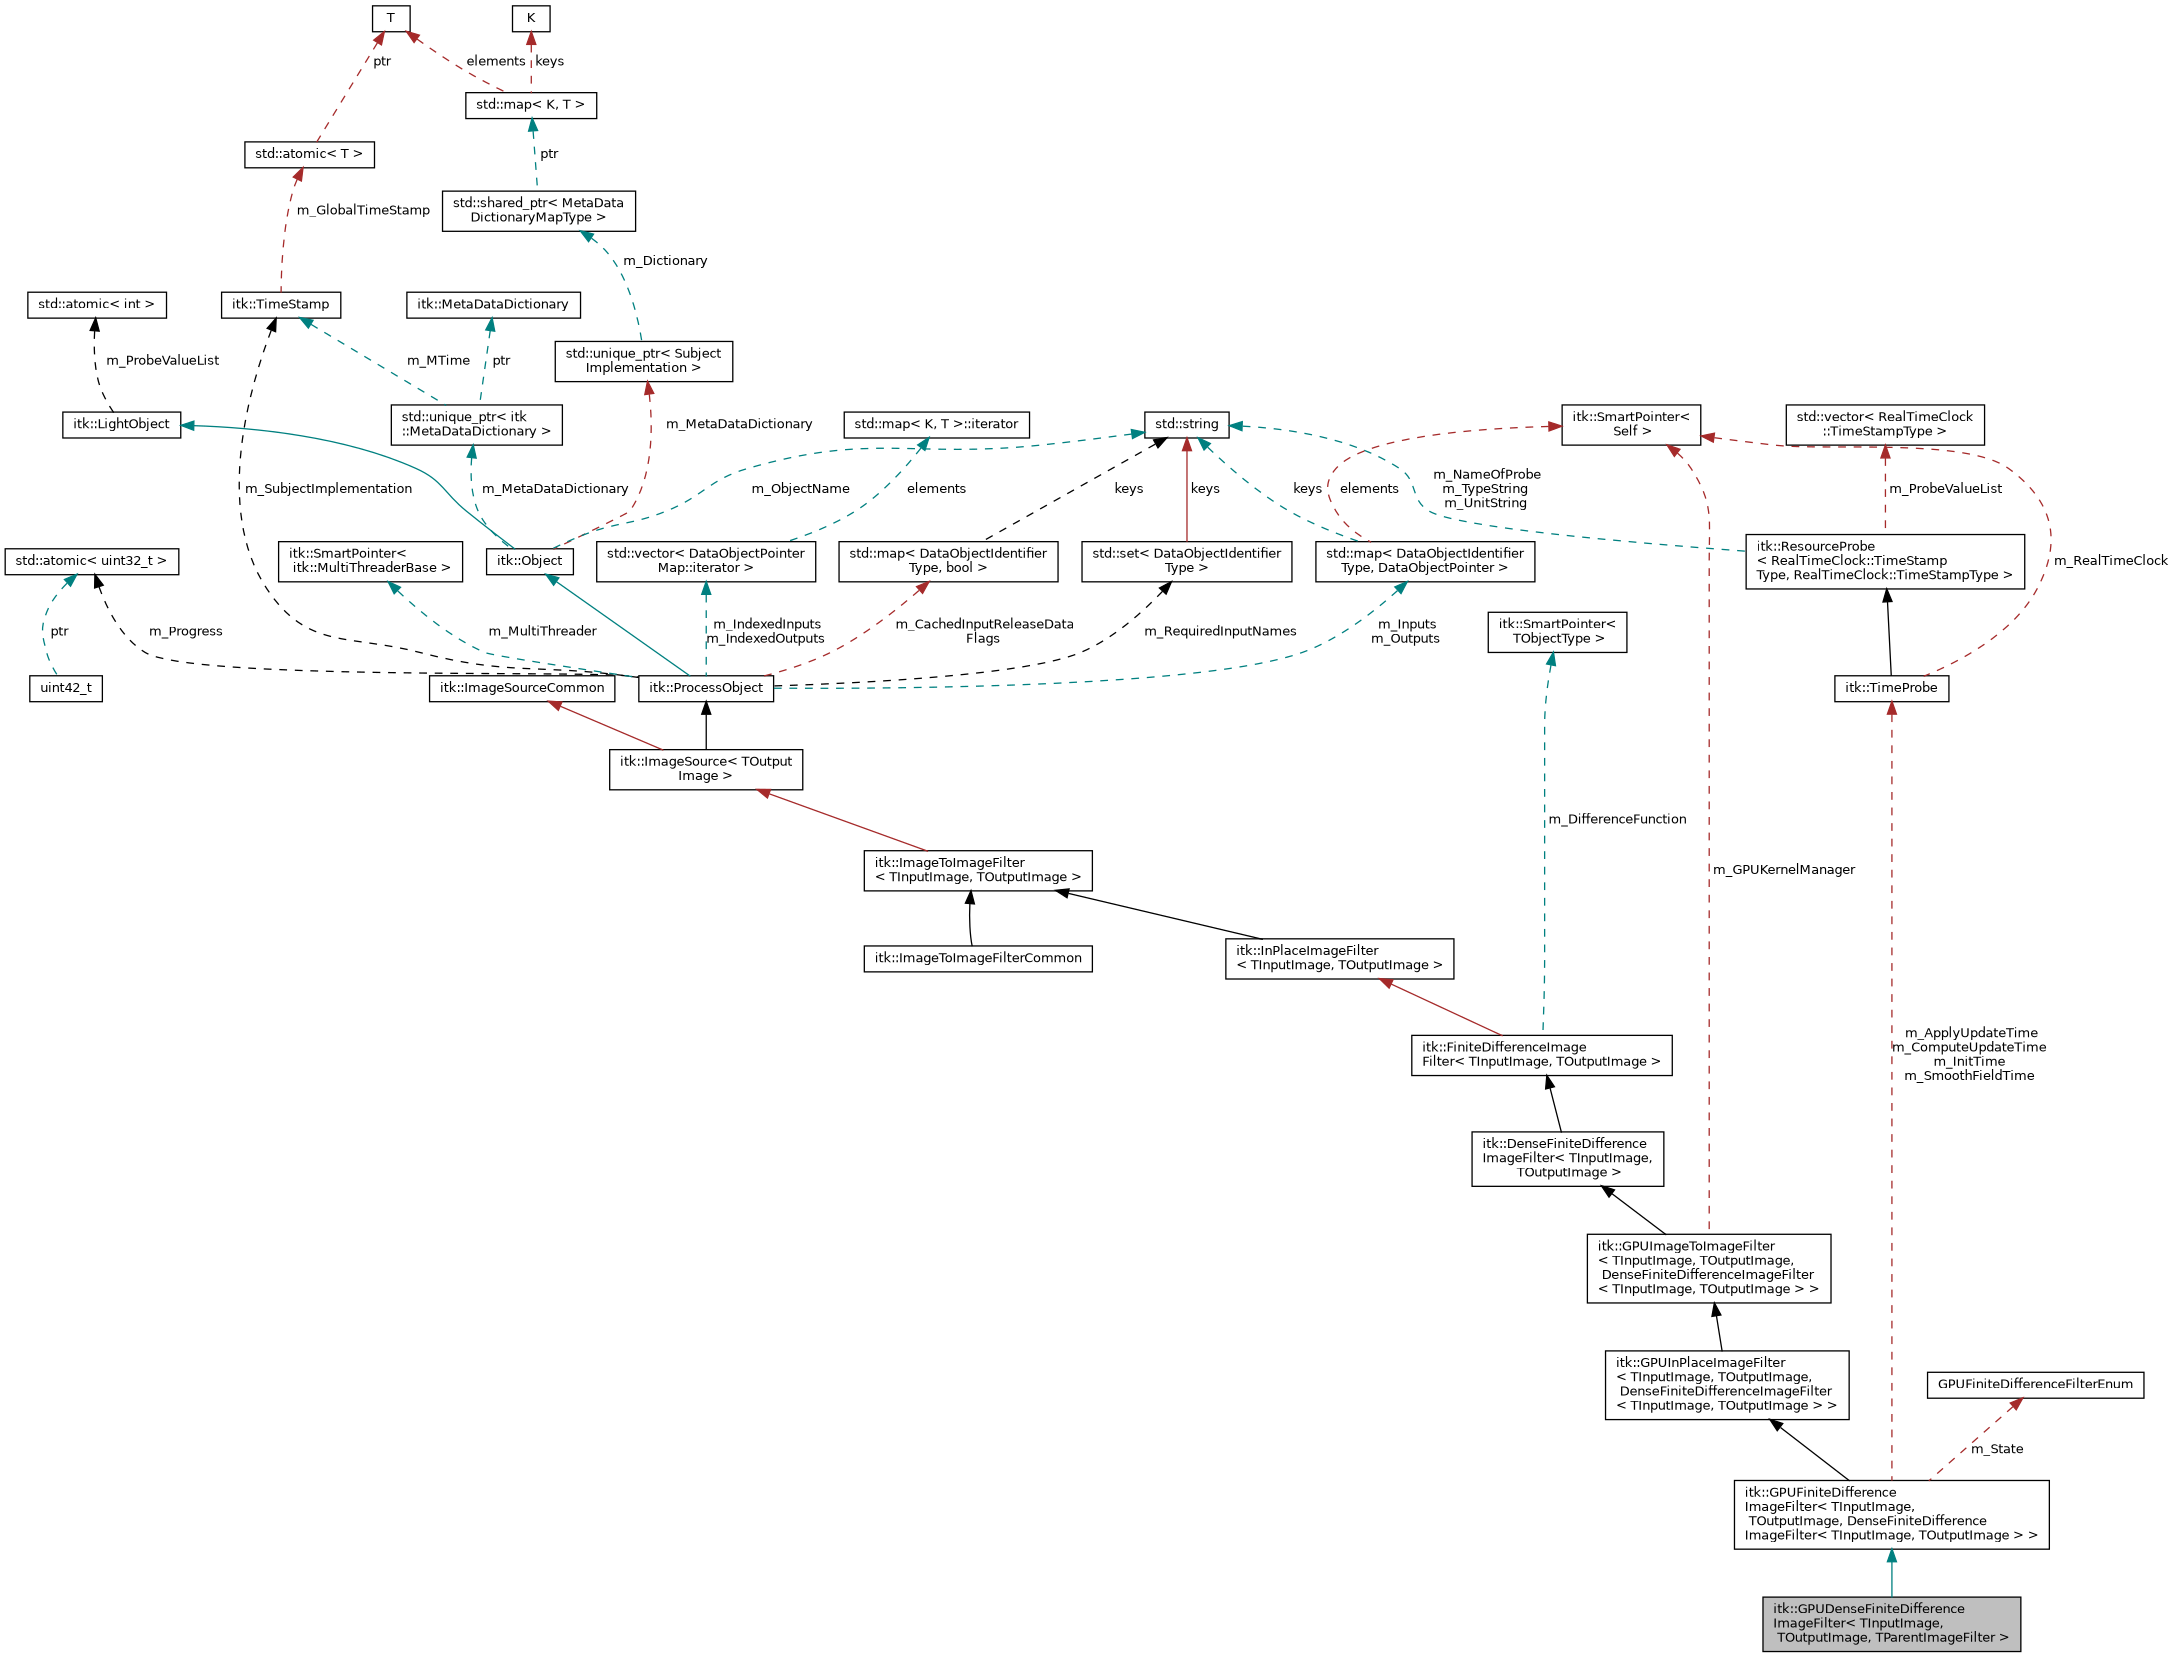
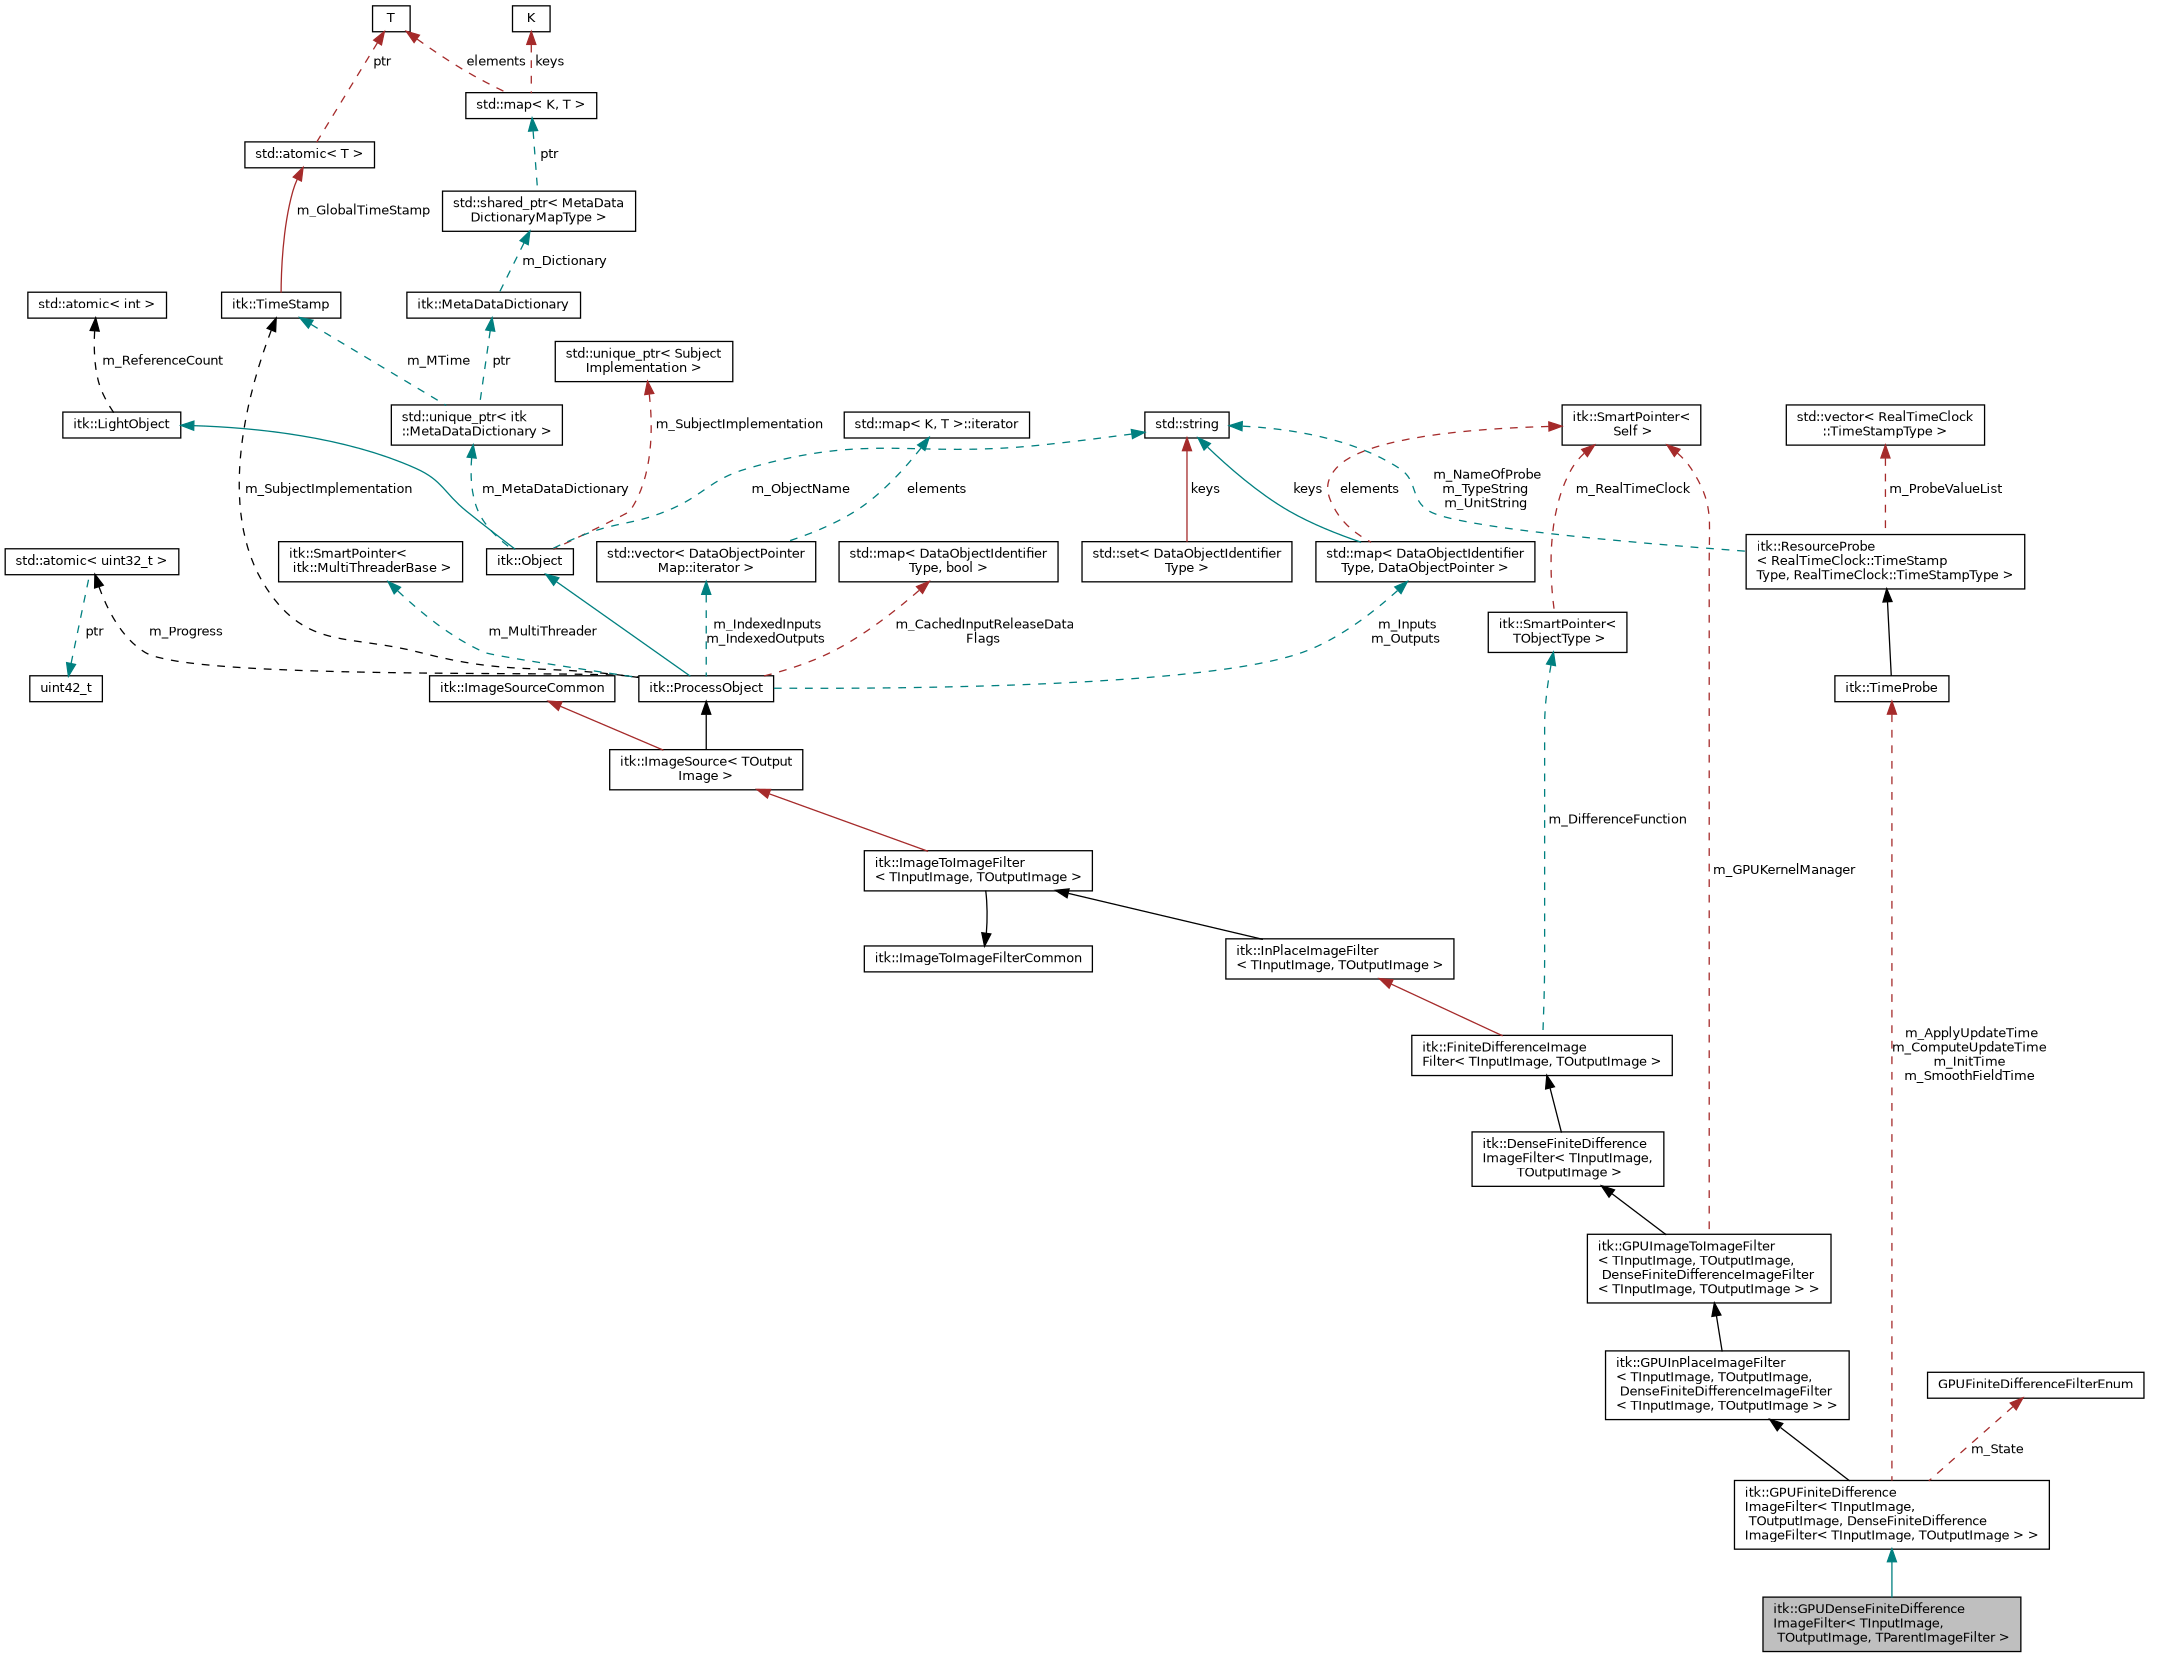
(285, 235) -> (285, 235)
(626, 285) -> (512, 268)
(161, 362) -> (161, 362)
(738, 425) -> (738, 425)
(2002, 465) -> (1554, 525)
(1068, 493) -> none
(1278, 505) -> (1278, 505)
(43, 628) -> (80, 619)
(980, 673) -> none
(970, 925) -> (987, 912)
